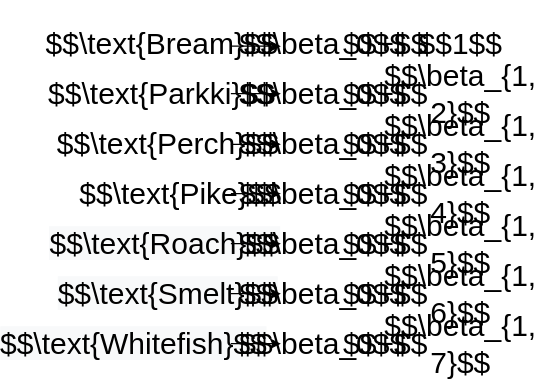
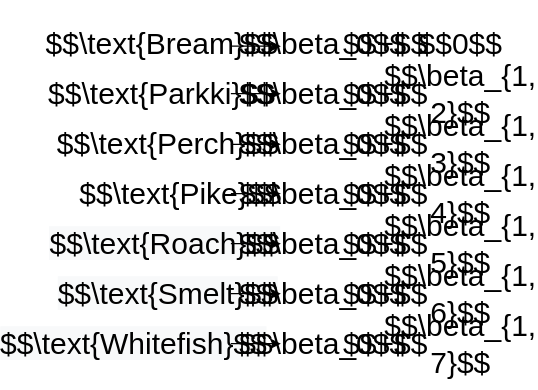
(461, 44) -> (461, 44)
